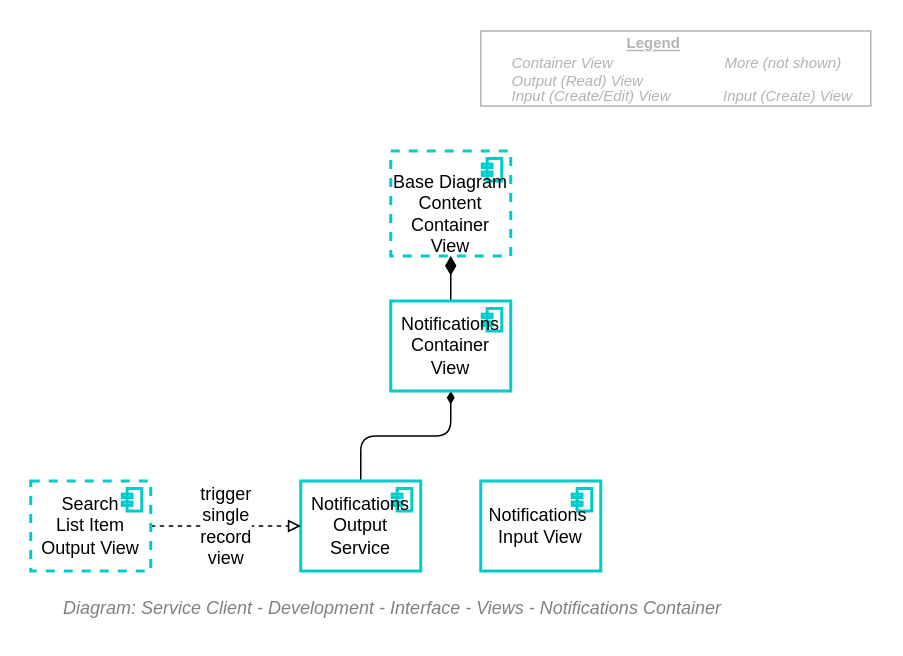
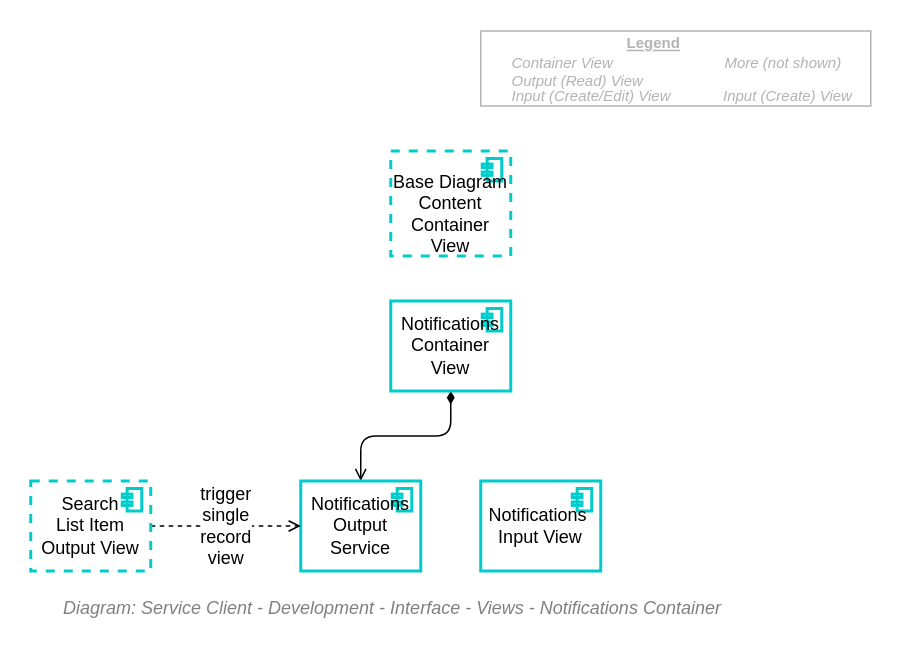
(451, 287) -> none
(361, 475) -> (361, 473)
(287, 526) -> (290, 526)
